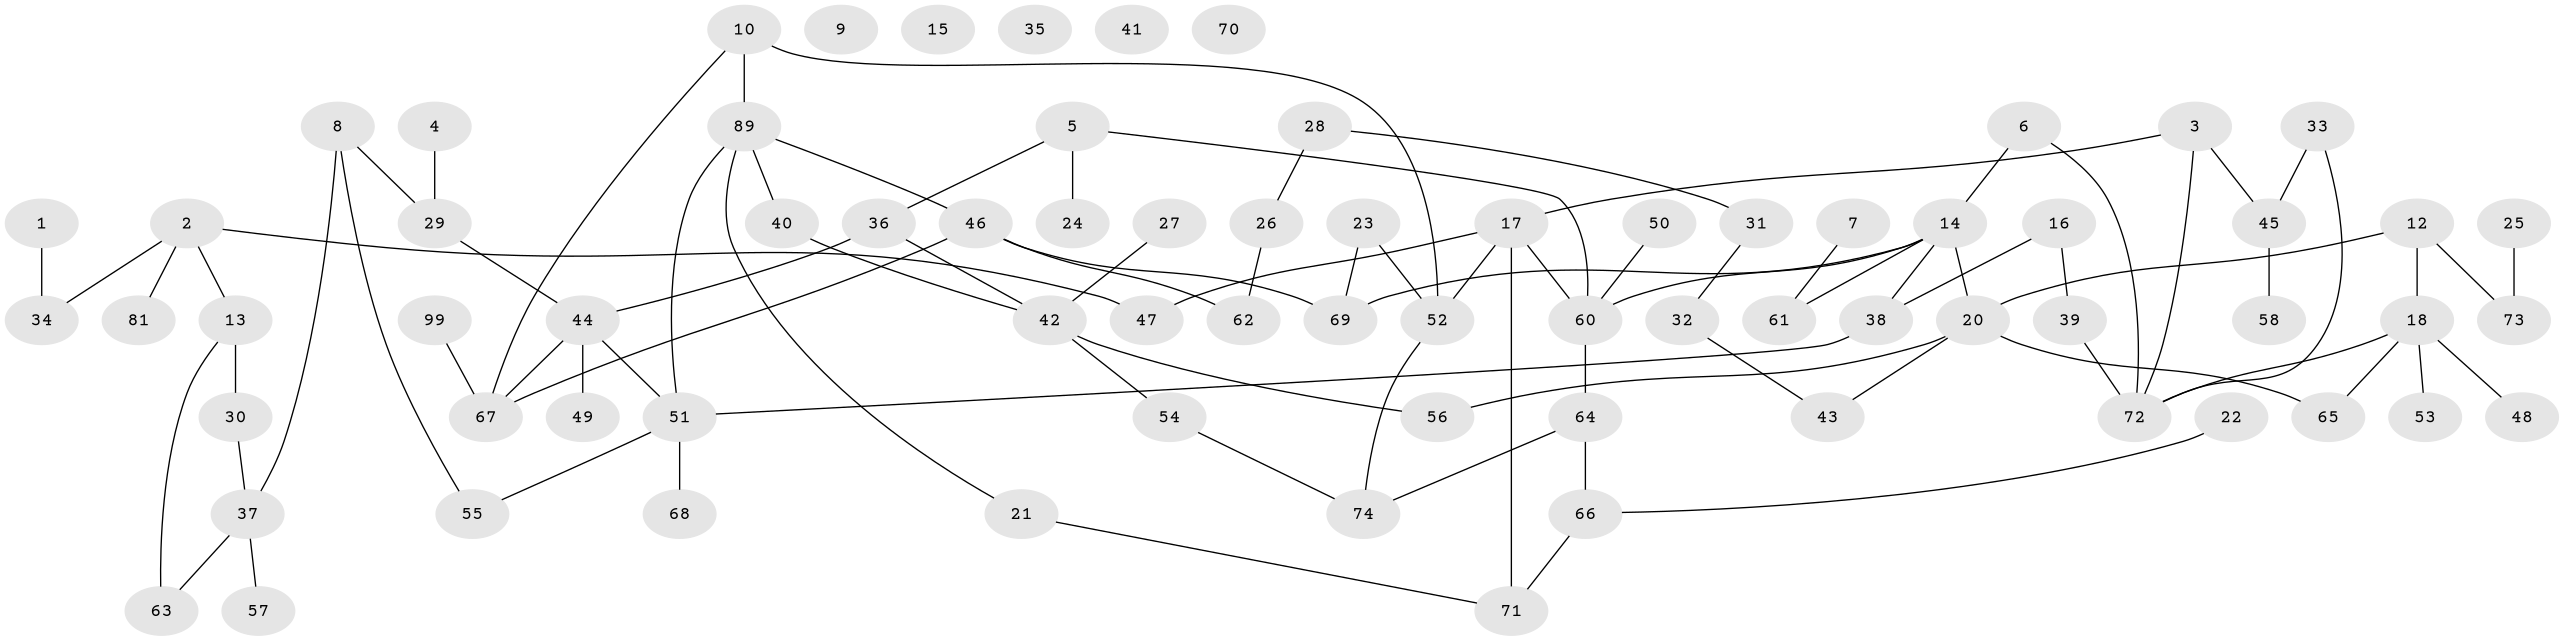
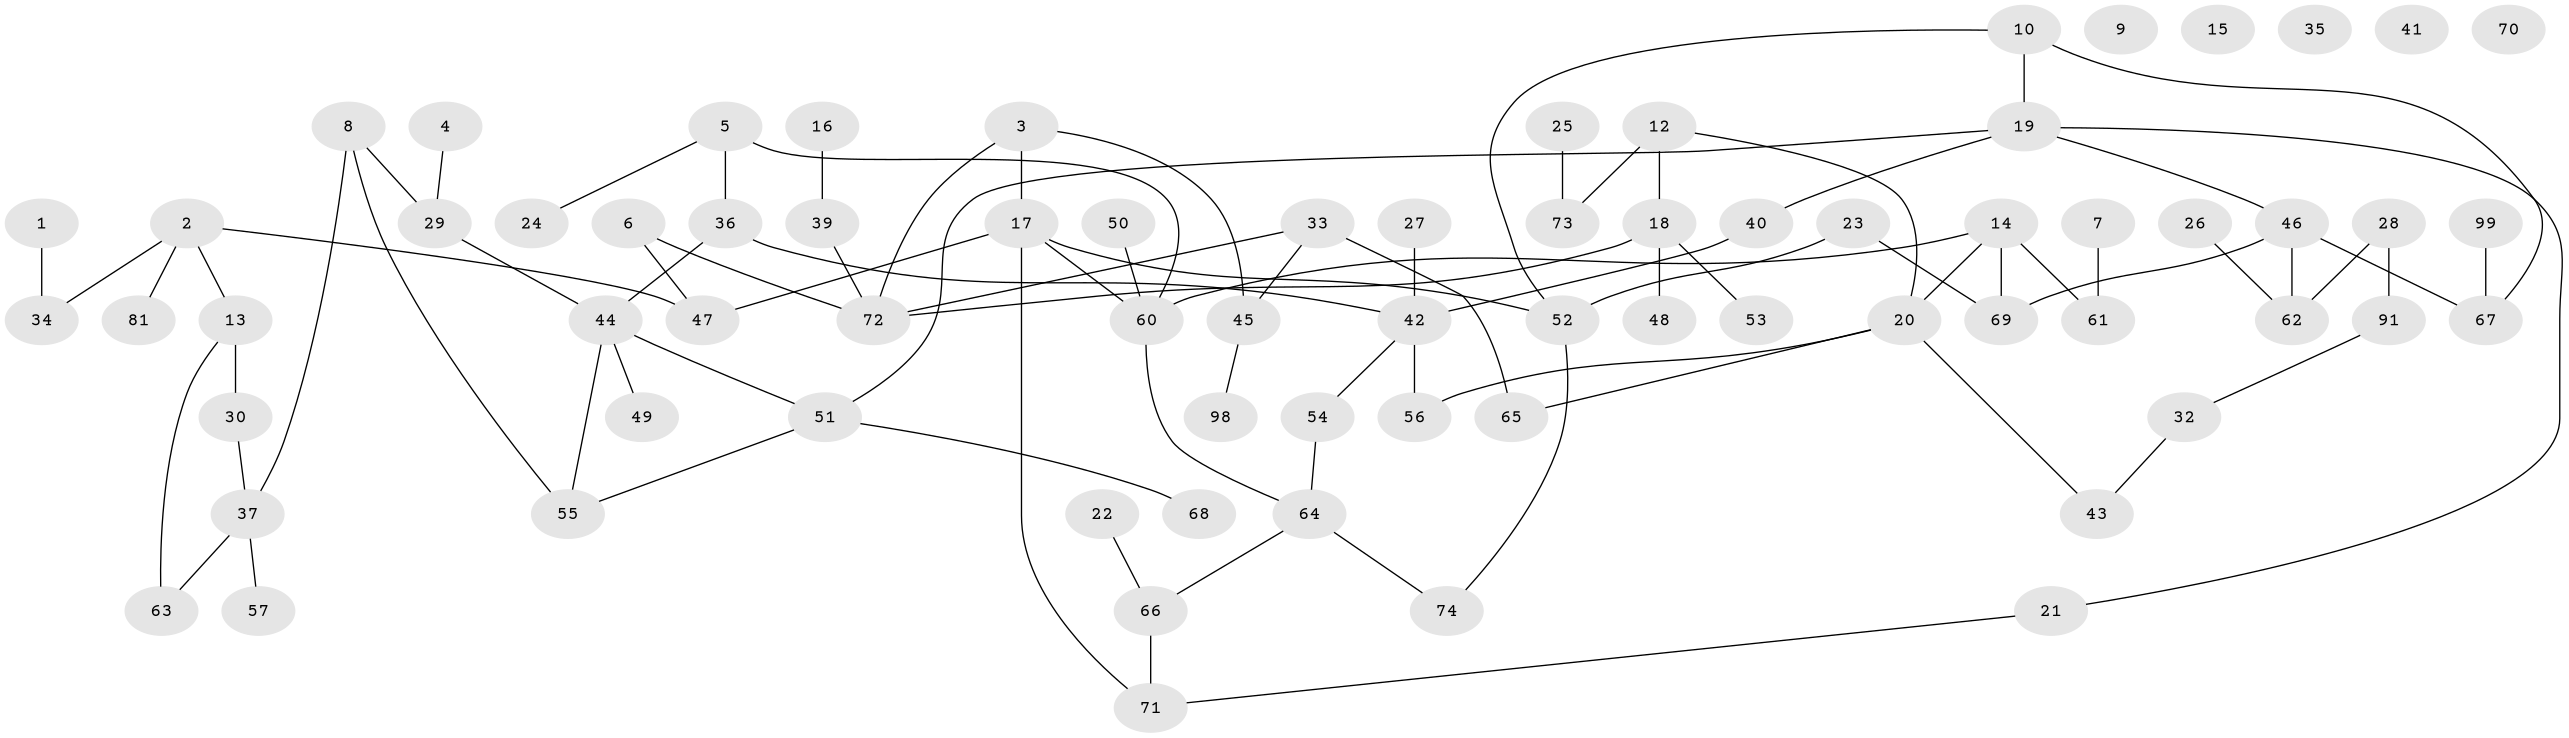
(744, 127) -> (2024, 127)
(1291, 175) -> (2341, 272)
(1987, 175) -> (660, 265)
(1756, 223) -> (2389, 320)
(1876, 320) -> none
(2269, 320) -> (1221, 417)
(534, 369) -> (587, 417)
(2373, 369) -> (1478, 316)
(1266, 466) -> (1314, 466)
